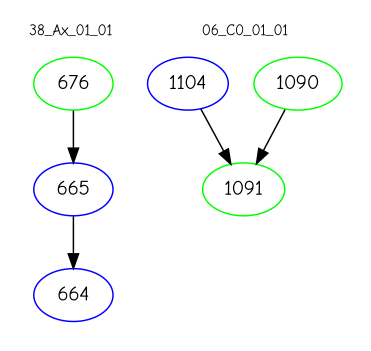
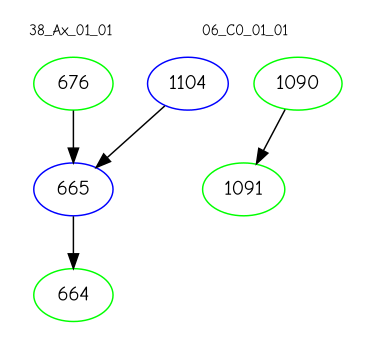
(212, 130) -> (146, 123)
(73, 295) -> (73, 295)
